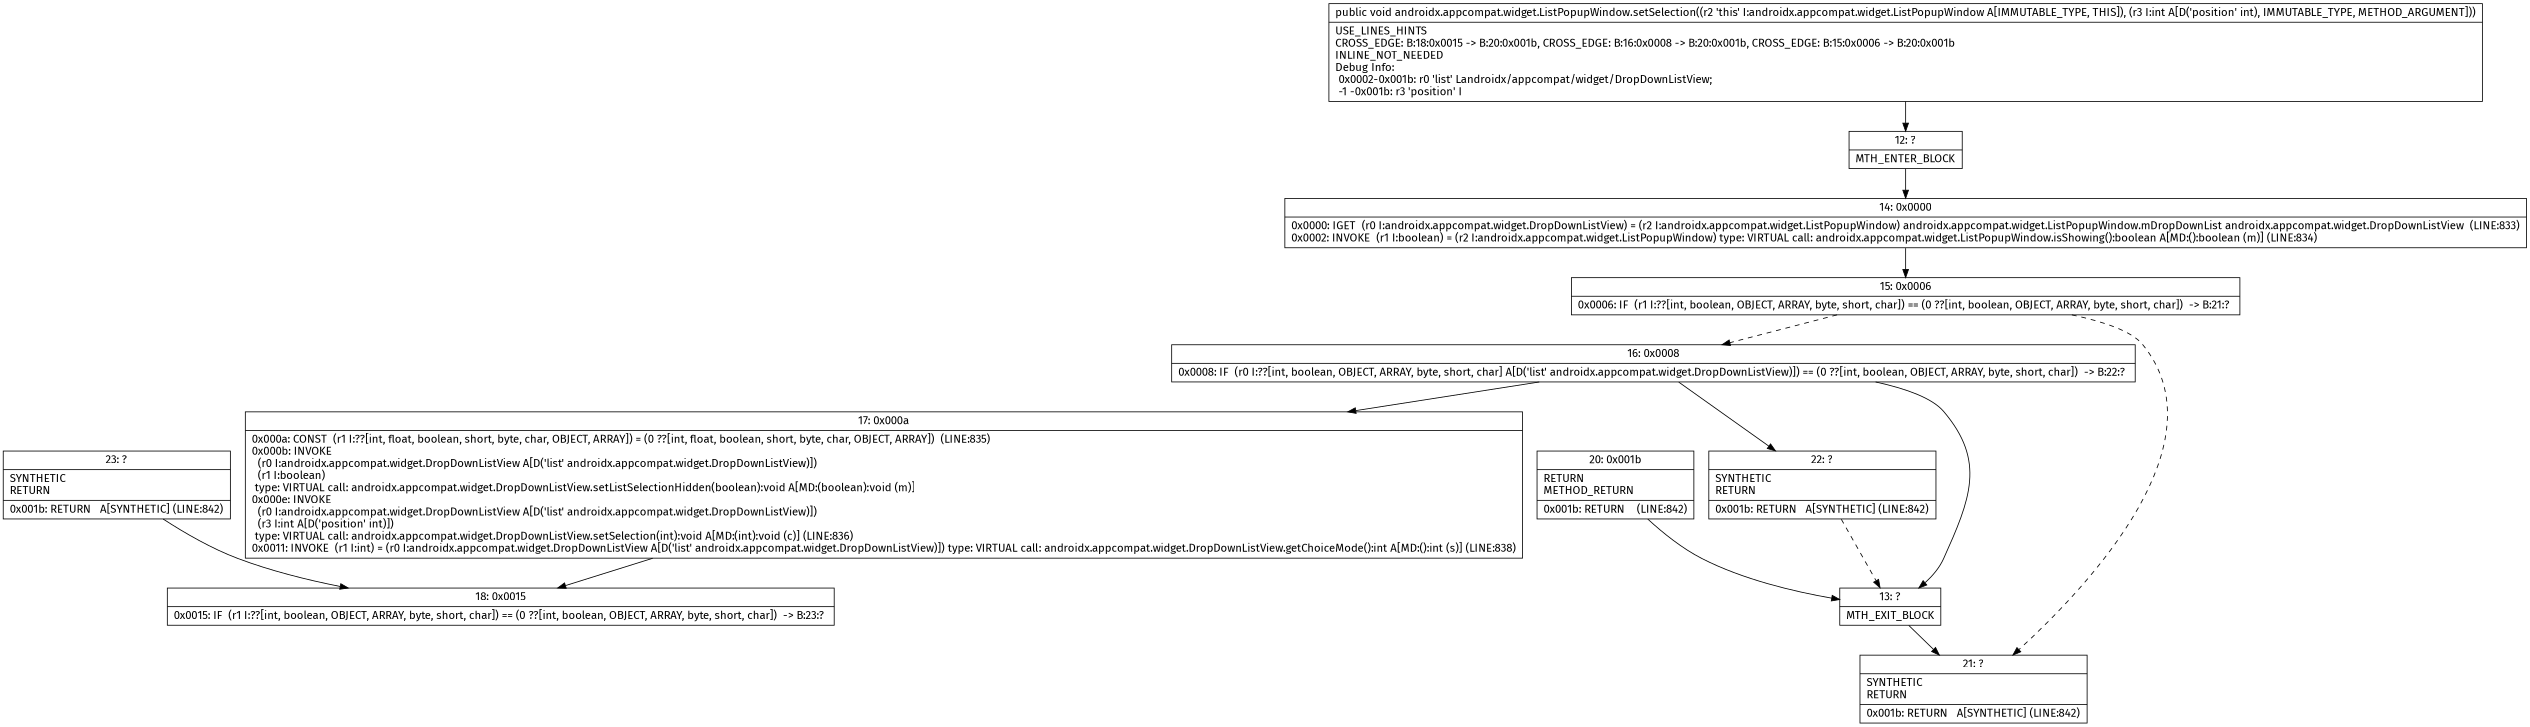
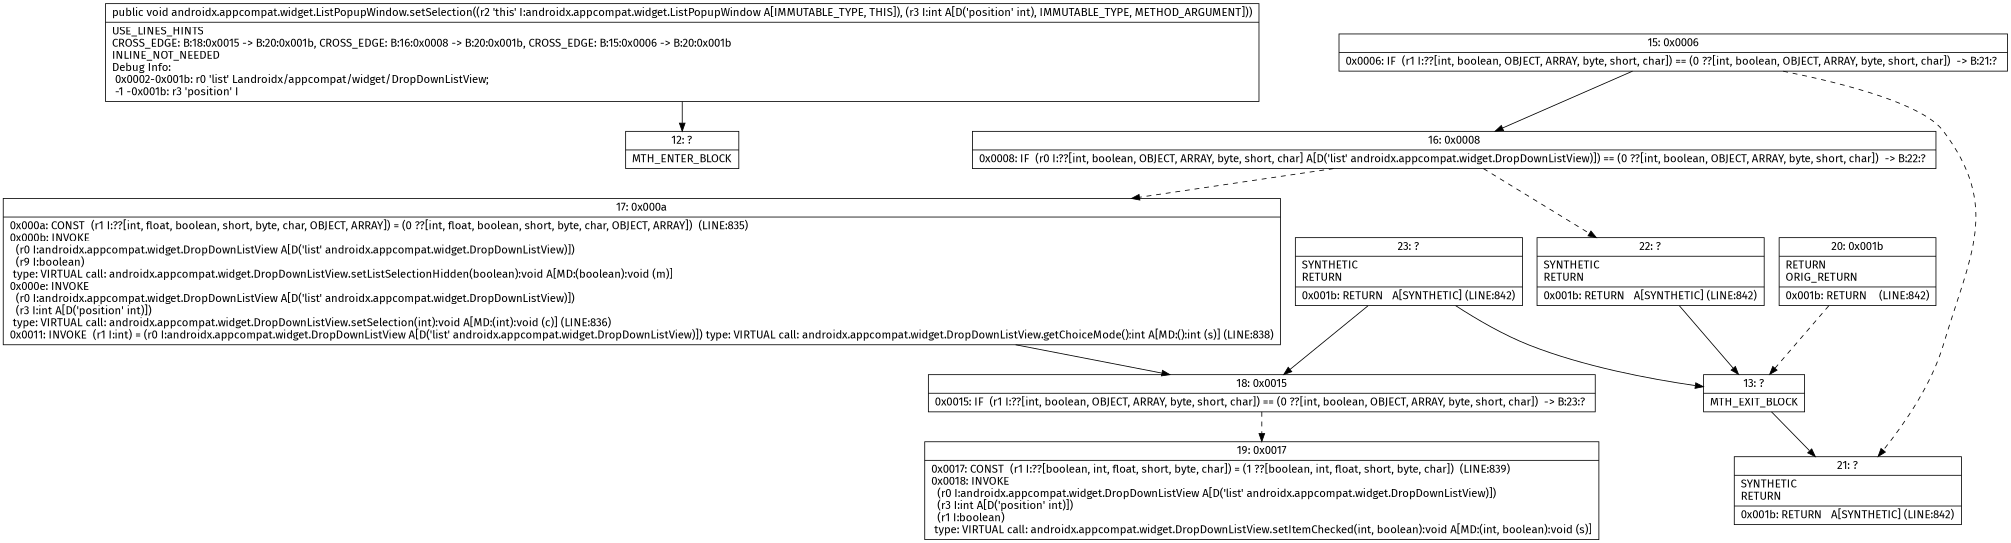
(1906, 223) -> none
(1784, 329) -> (1568, 100)
(1448, 396) -> (1237, 183)
(1724, 414) -> (1536, 201)
(1969, 462) -> (1571, 359)
(289, 476) -> (47, 262)
none -> (1262, 491)
(1589, 491) -> (1822, 277)
(1859, 550) -> (1706, 337)
(1733, 572) -> (1802, 337)
